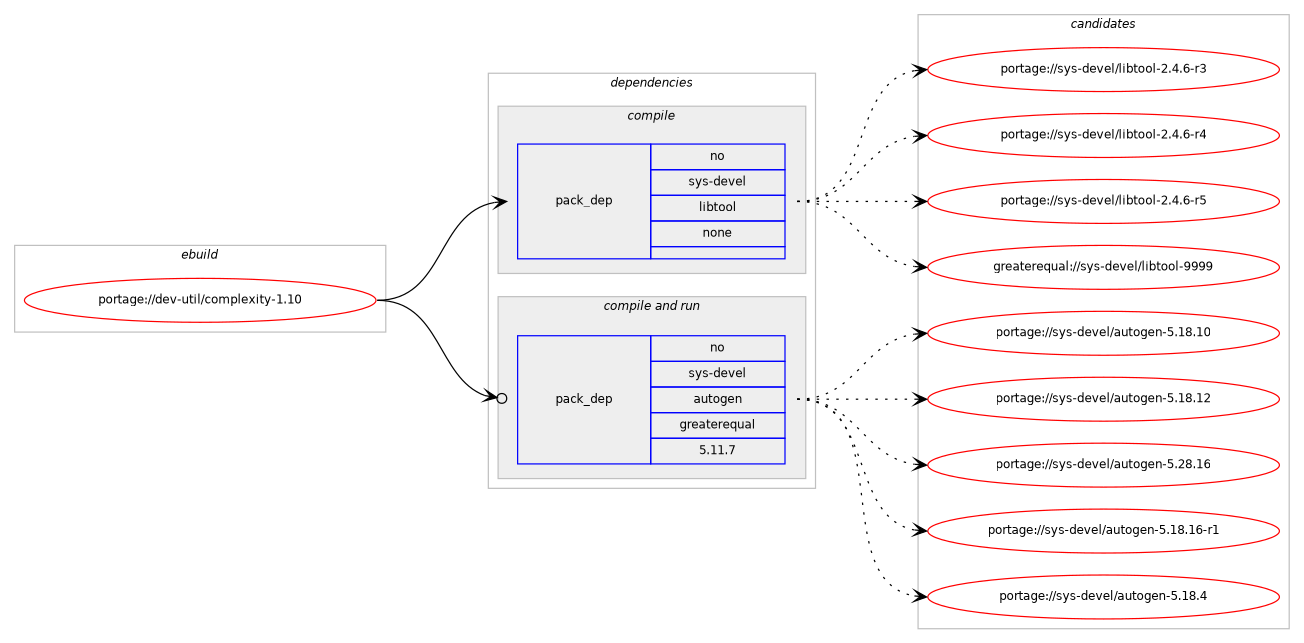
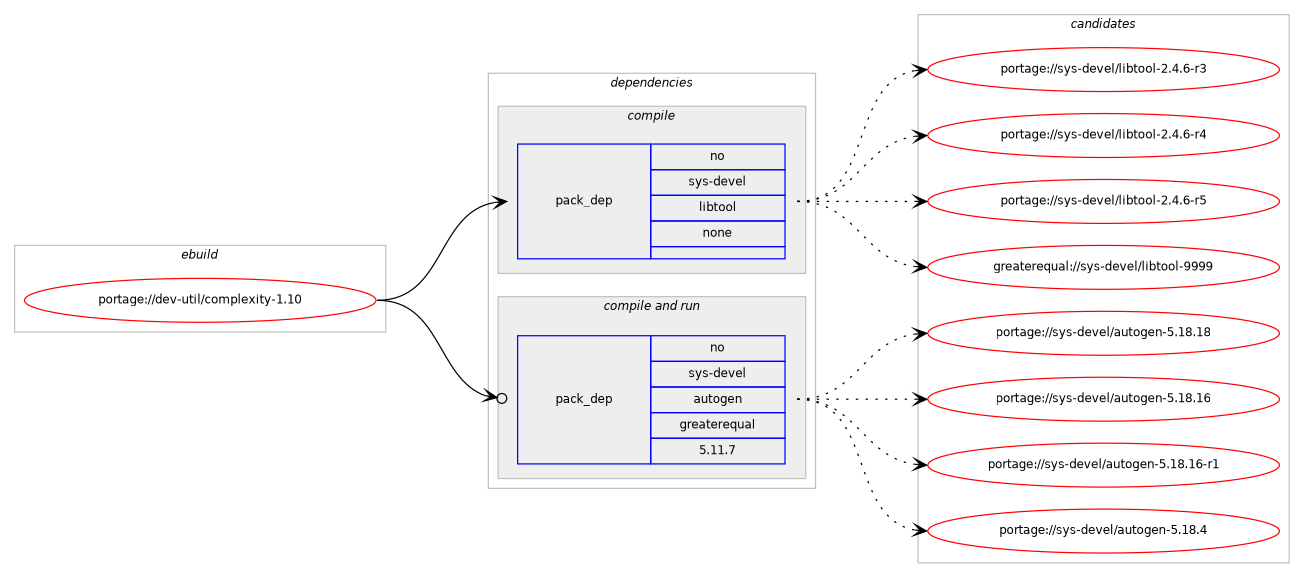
(1104, 333) -> (1104, 333)
(1104, 399) -> none
(1104, 465) -> (1104, 399)
